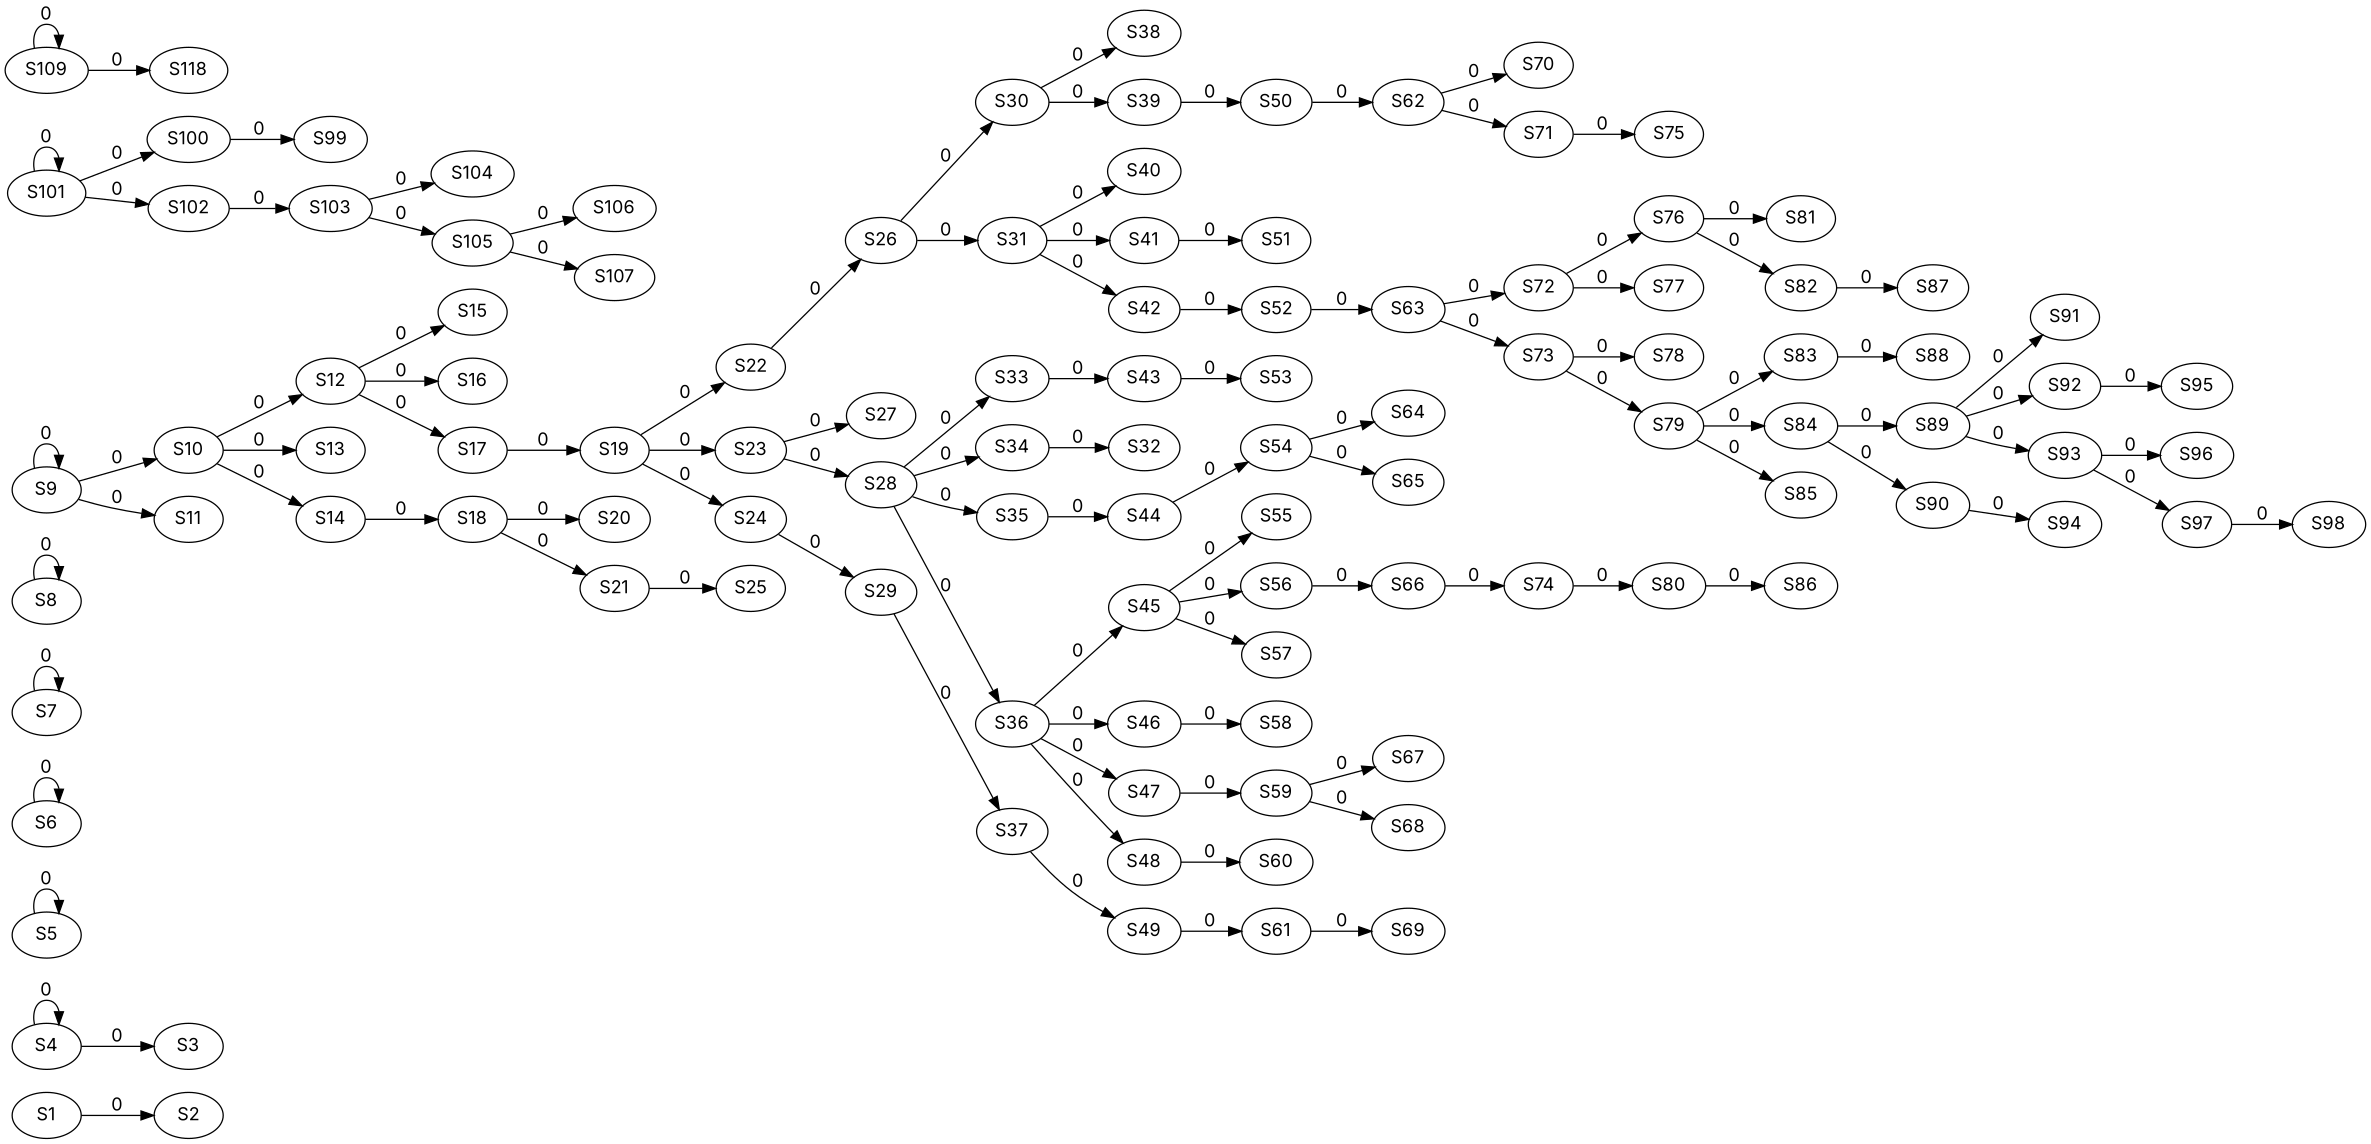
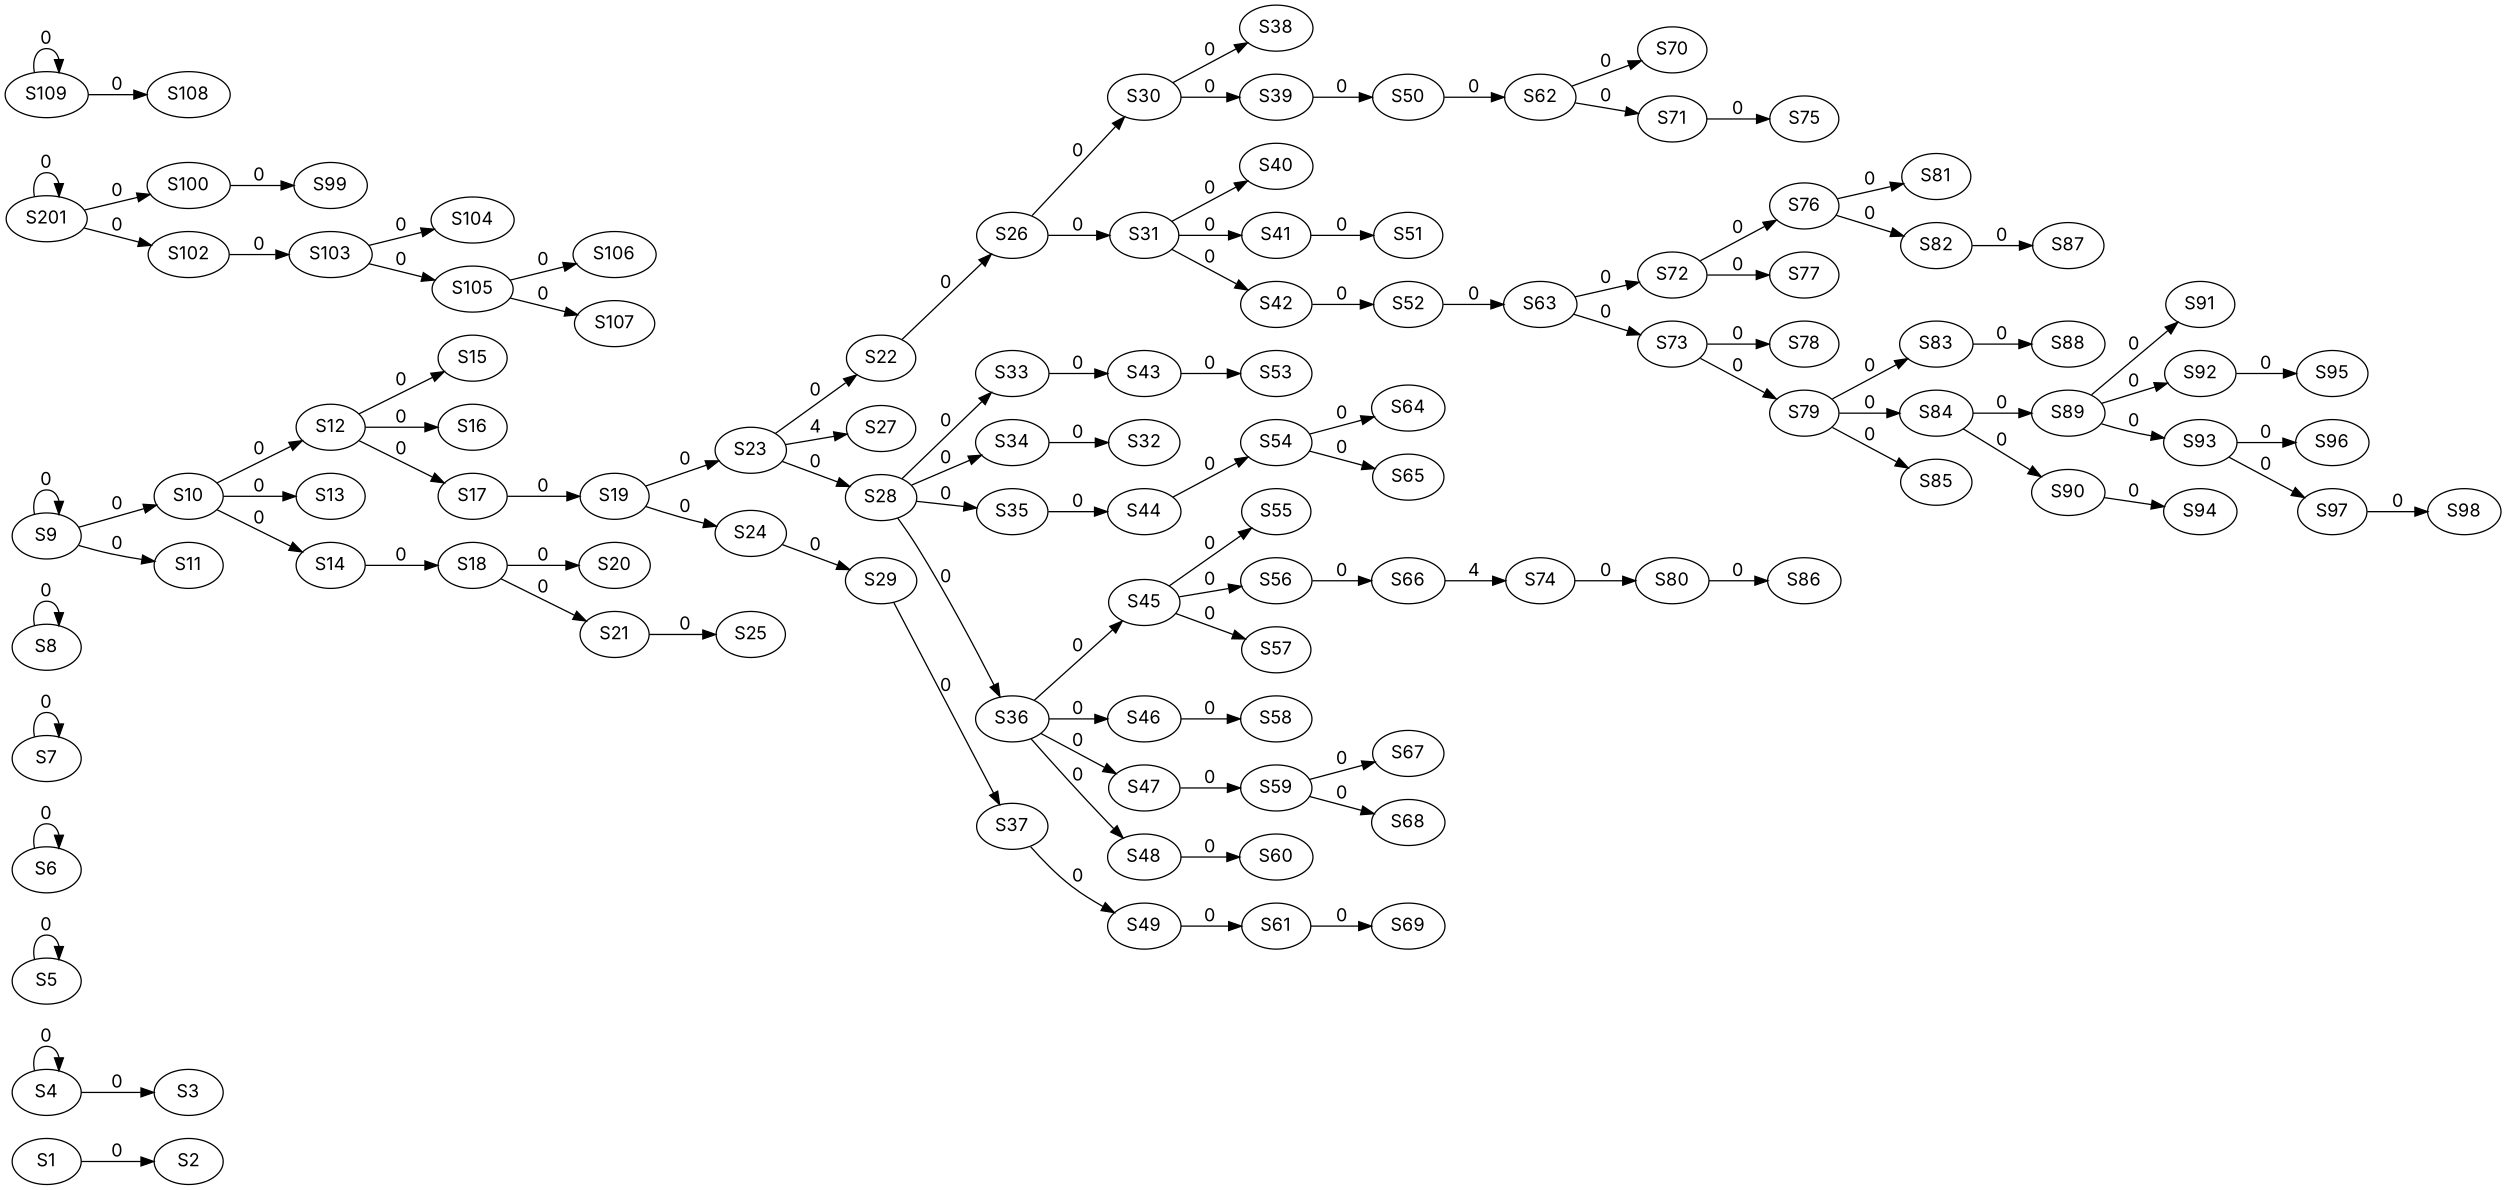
(189, 70) -> (189, 95)
(47, 193) -> (47, 219)
(677, 412) -> (811, 408)
(816, 421) -> (816, 428)
(1474, 576) -> (1474, 571)
